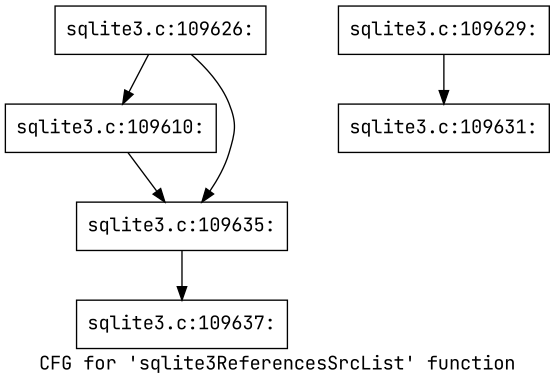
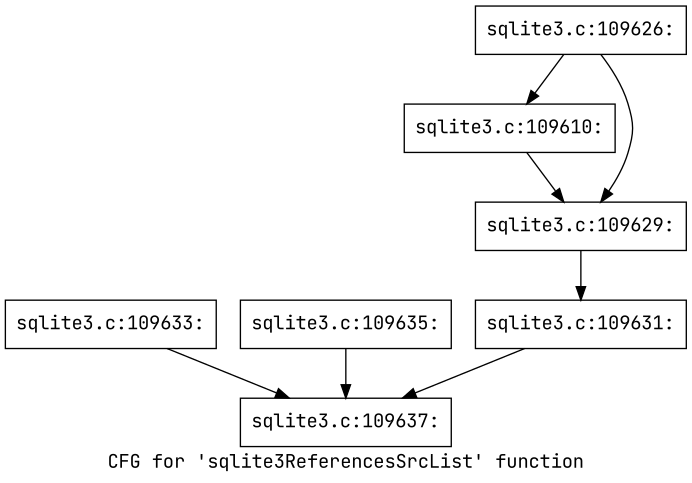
(234, 118) -> (632, 121)
(142, 172) -> (541, 172)
none -> (111, 324)
none -> (470, 371)
